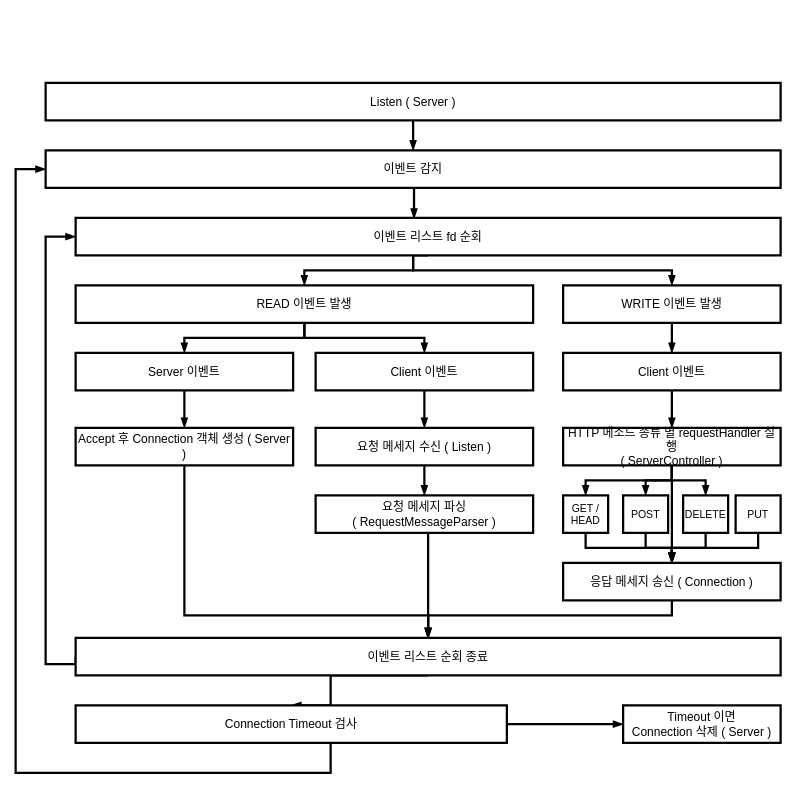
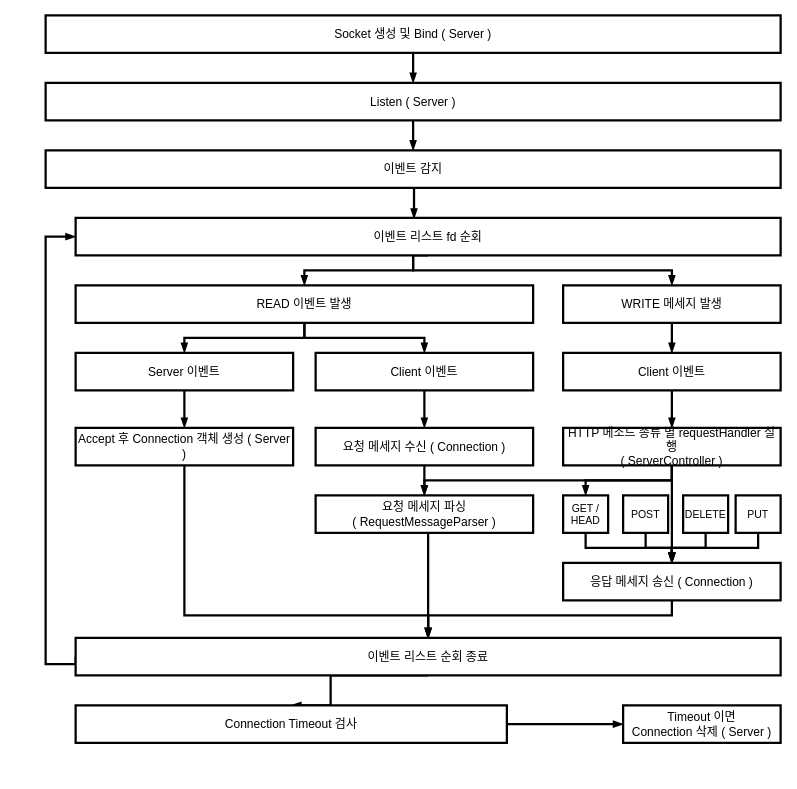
none -> (413, 34)
none -> (413, 63)
(672, 304) -> (672, 304)
(424, 447) -> (424, 447)
(691, 480) -> none
(645, 484) -> (505, 480)
(15, 636) -> none
